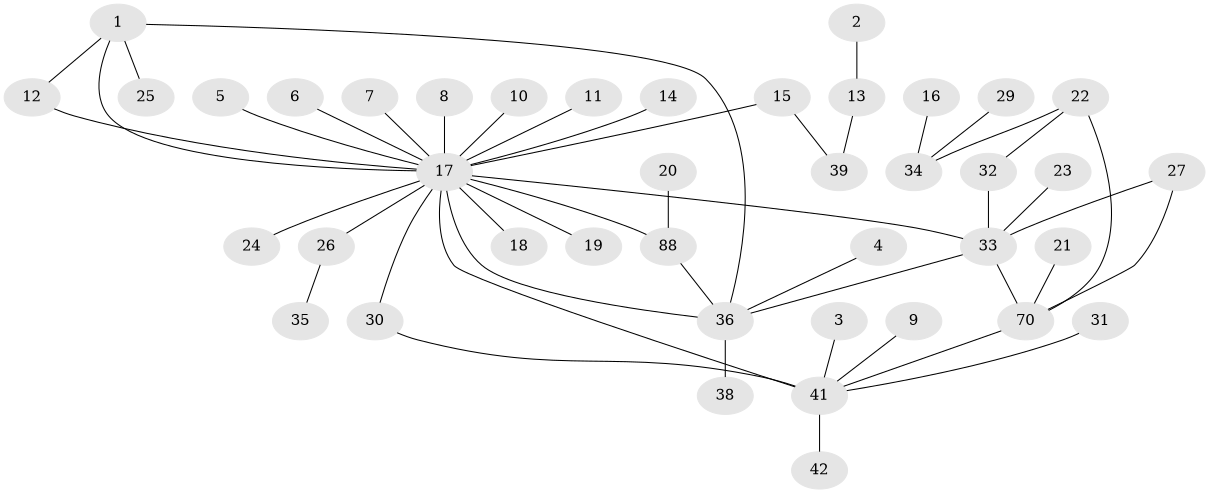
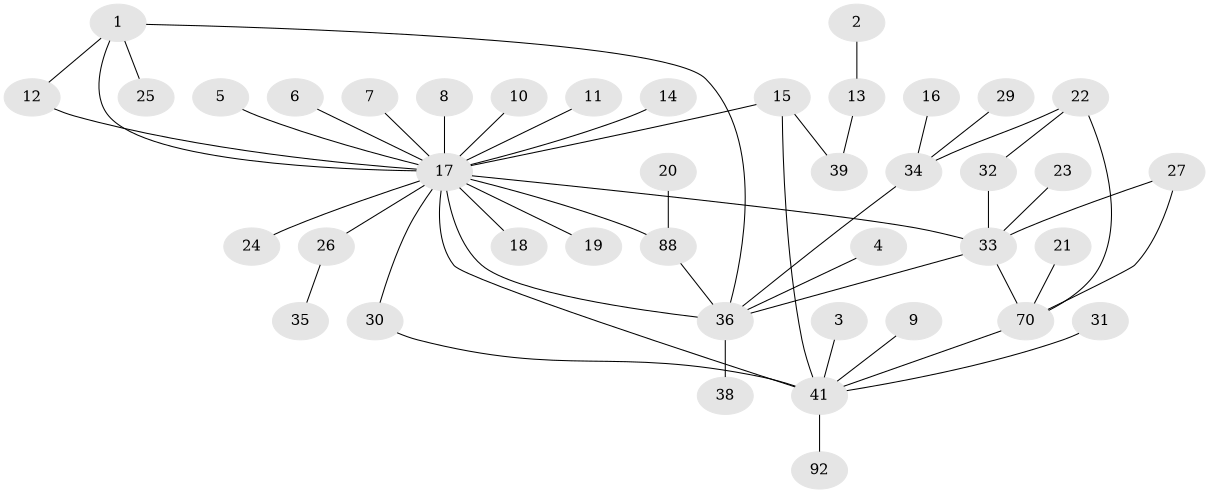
none -> (819, 246)
none -> (789, 248)
(820, 470) -> (820, 470)
